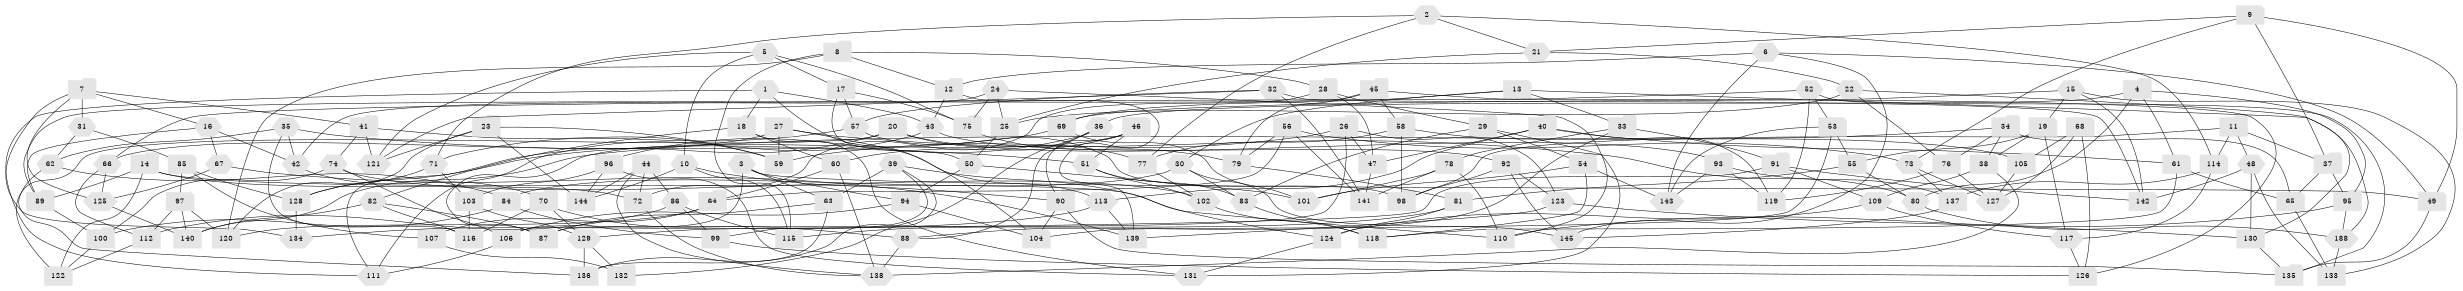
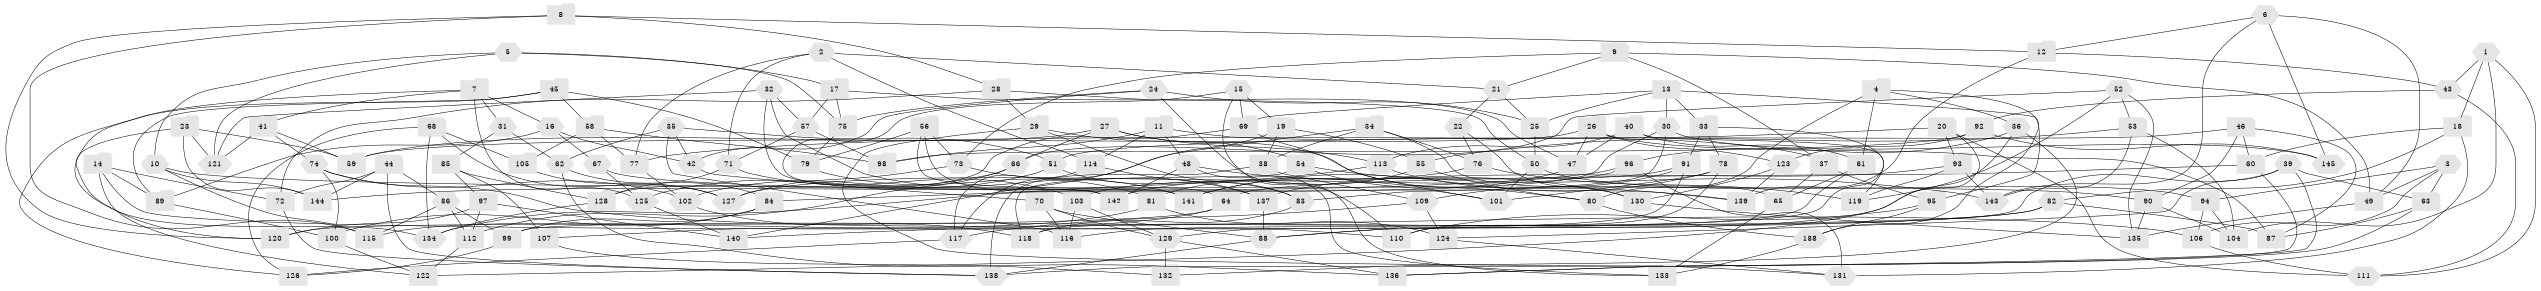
(1450, 114) -> (1600, 105)
none -> (426, 178)
(1726, 232) -> (1264, 220)
